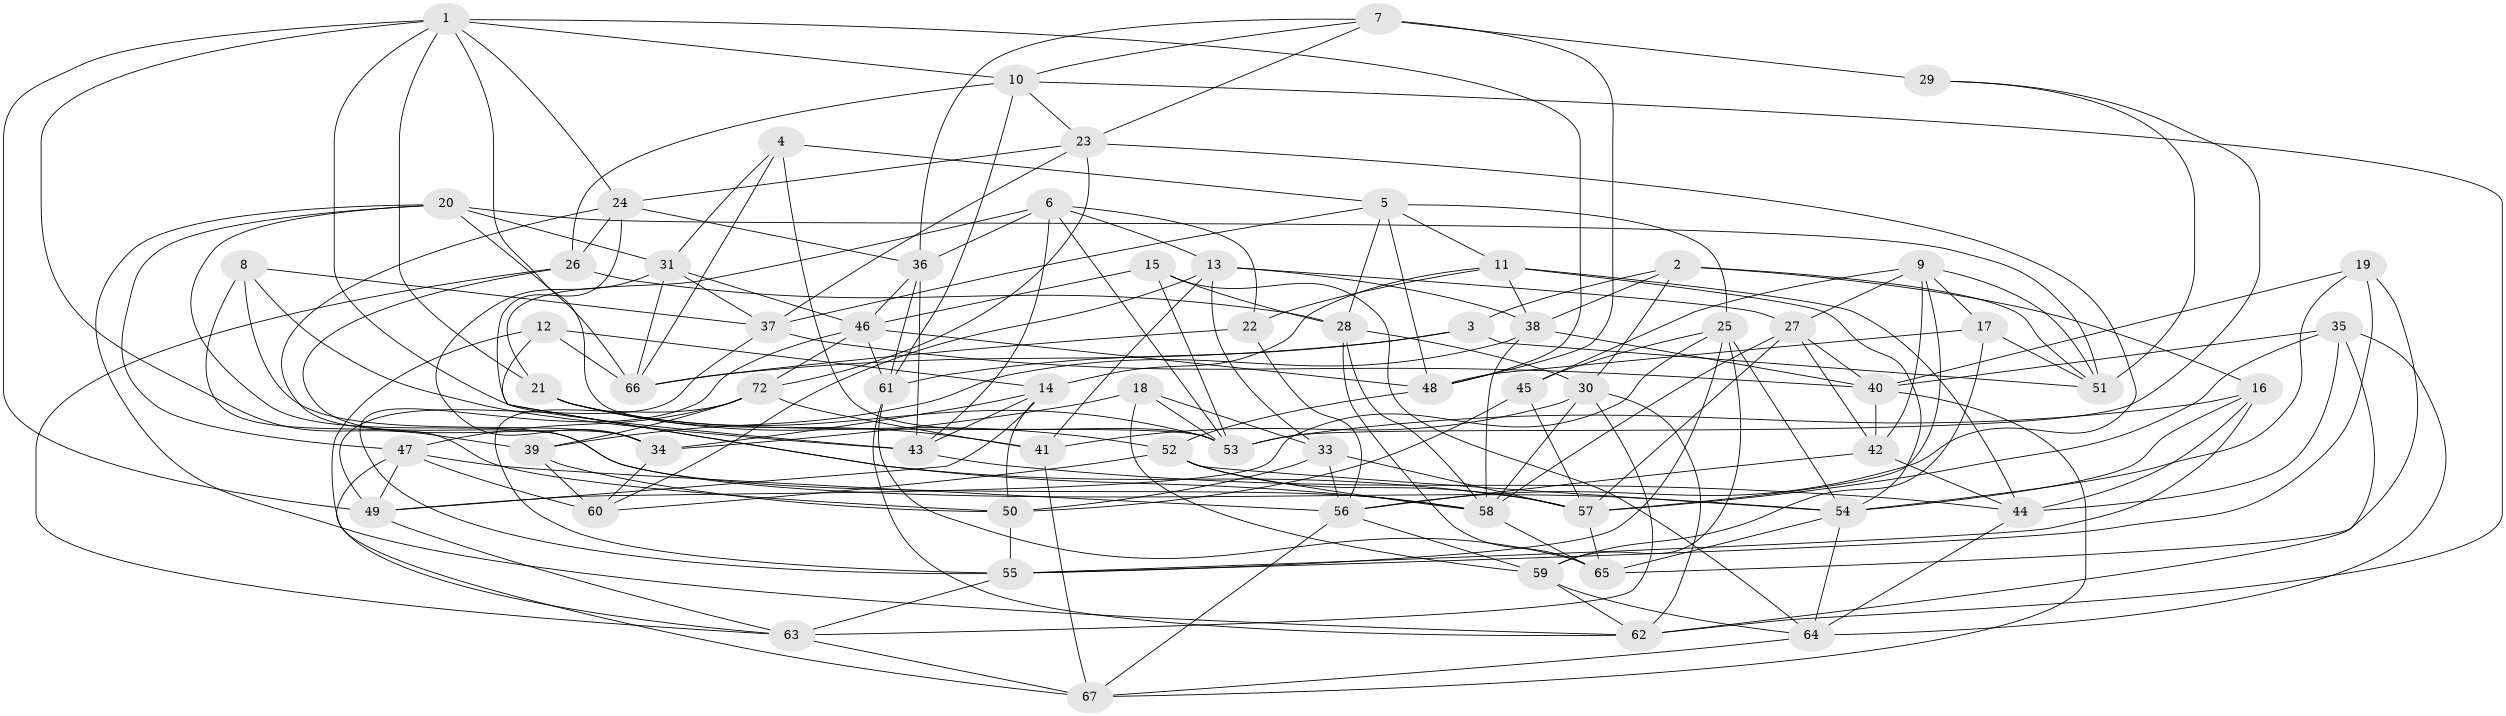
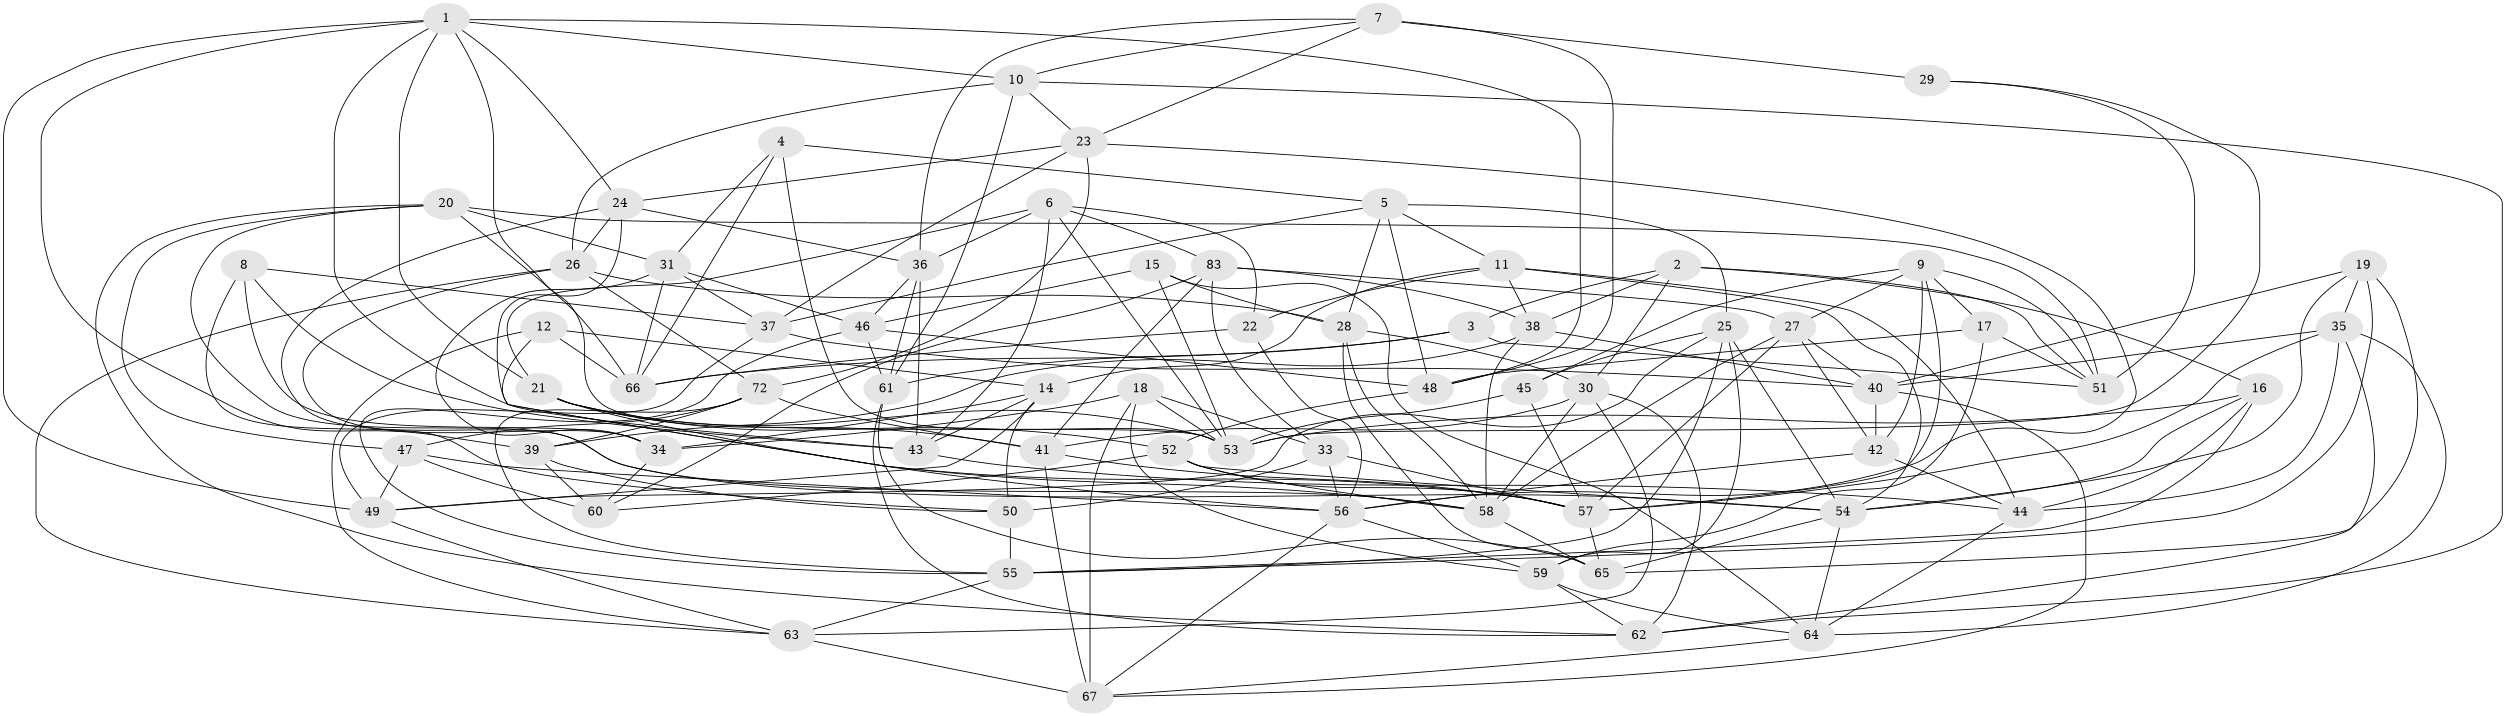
(1214, 266) -> (1214, 266)
none -> (2351, 297)
(817, 355) -> (663, 325)
none -> (1190, 471)
(1338, 471) -> (1427, 410)
none -> (935, 473)
(673, 633) -> (1090, 538)
